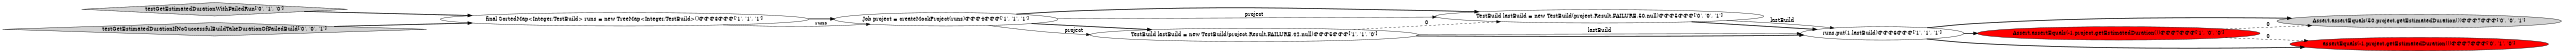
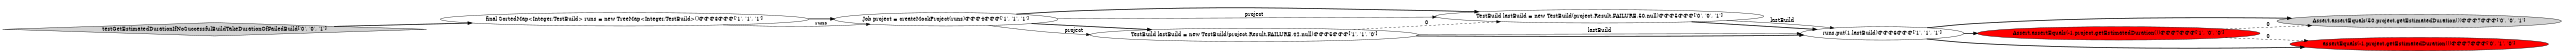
(215, 9) -> none
